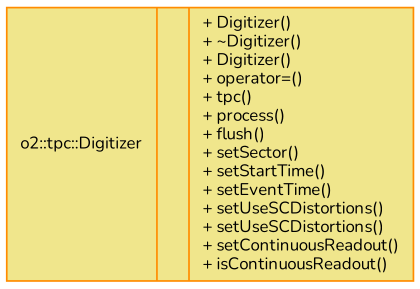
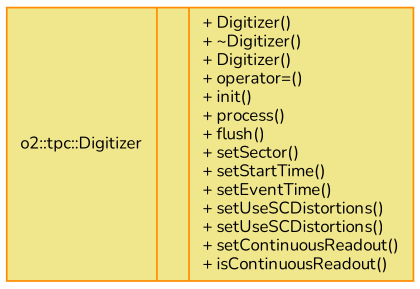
(228, 97) -> (228, 97)
